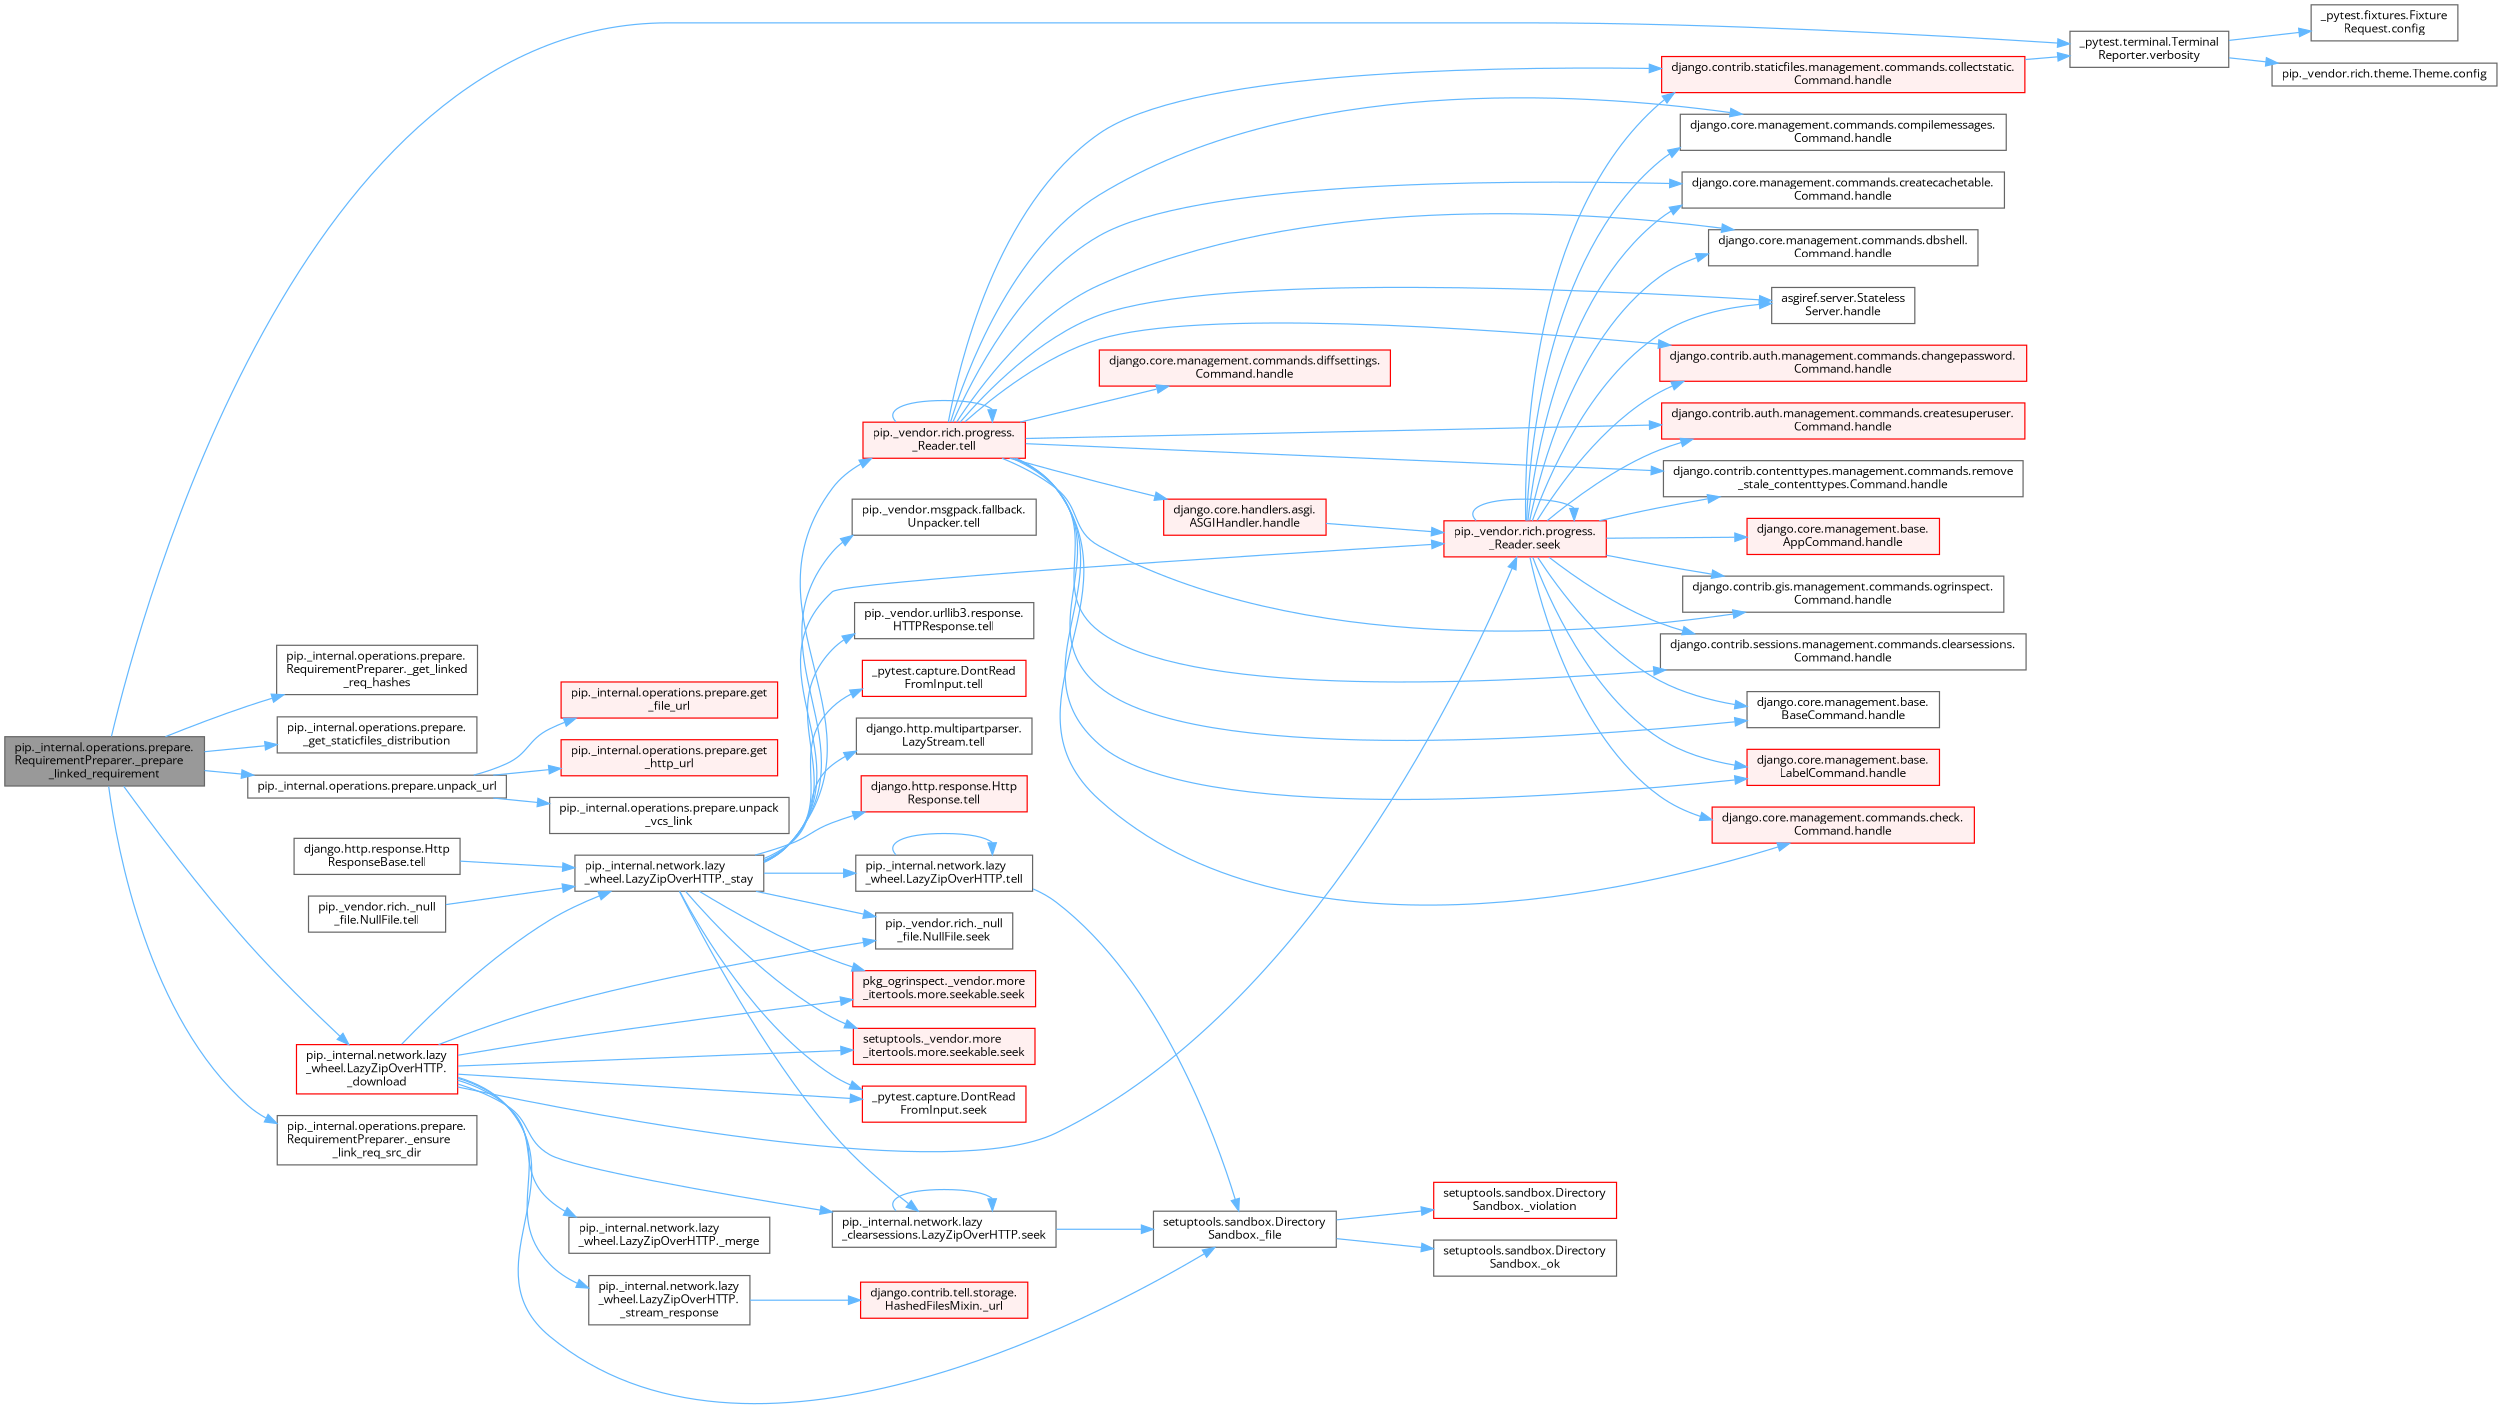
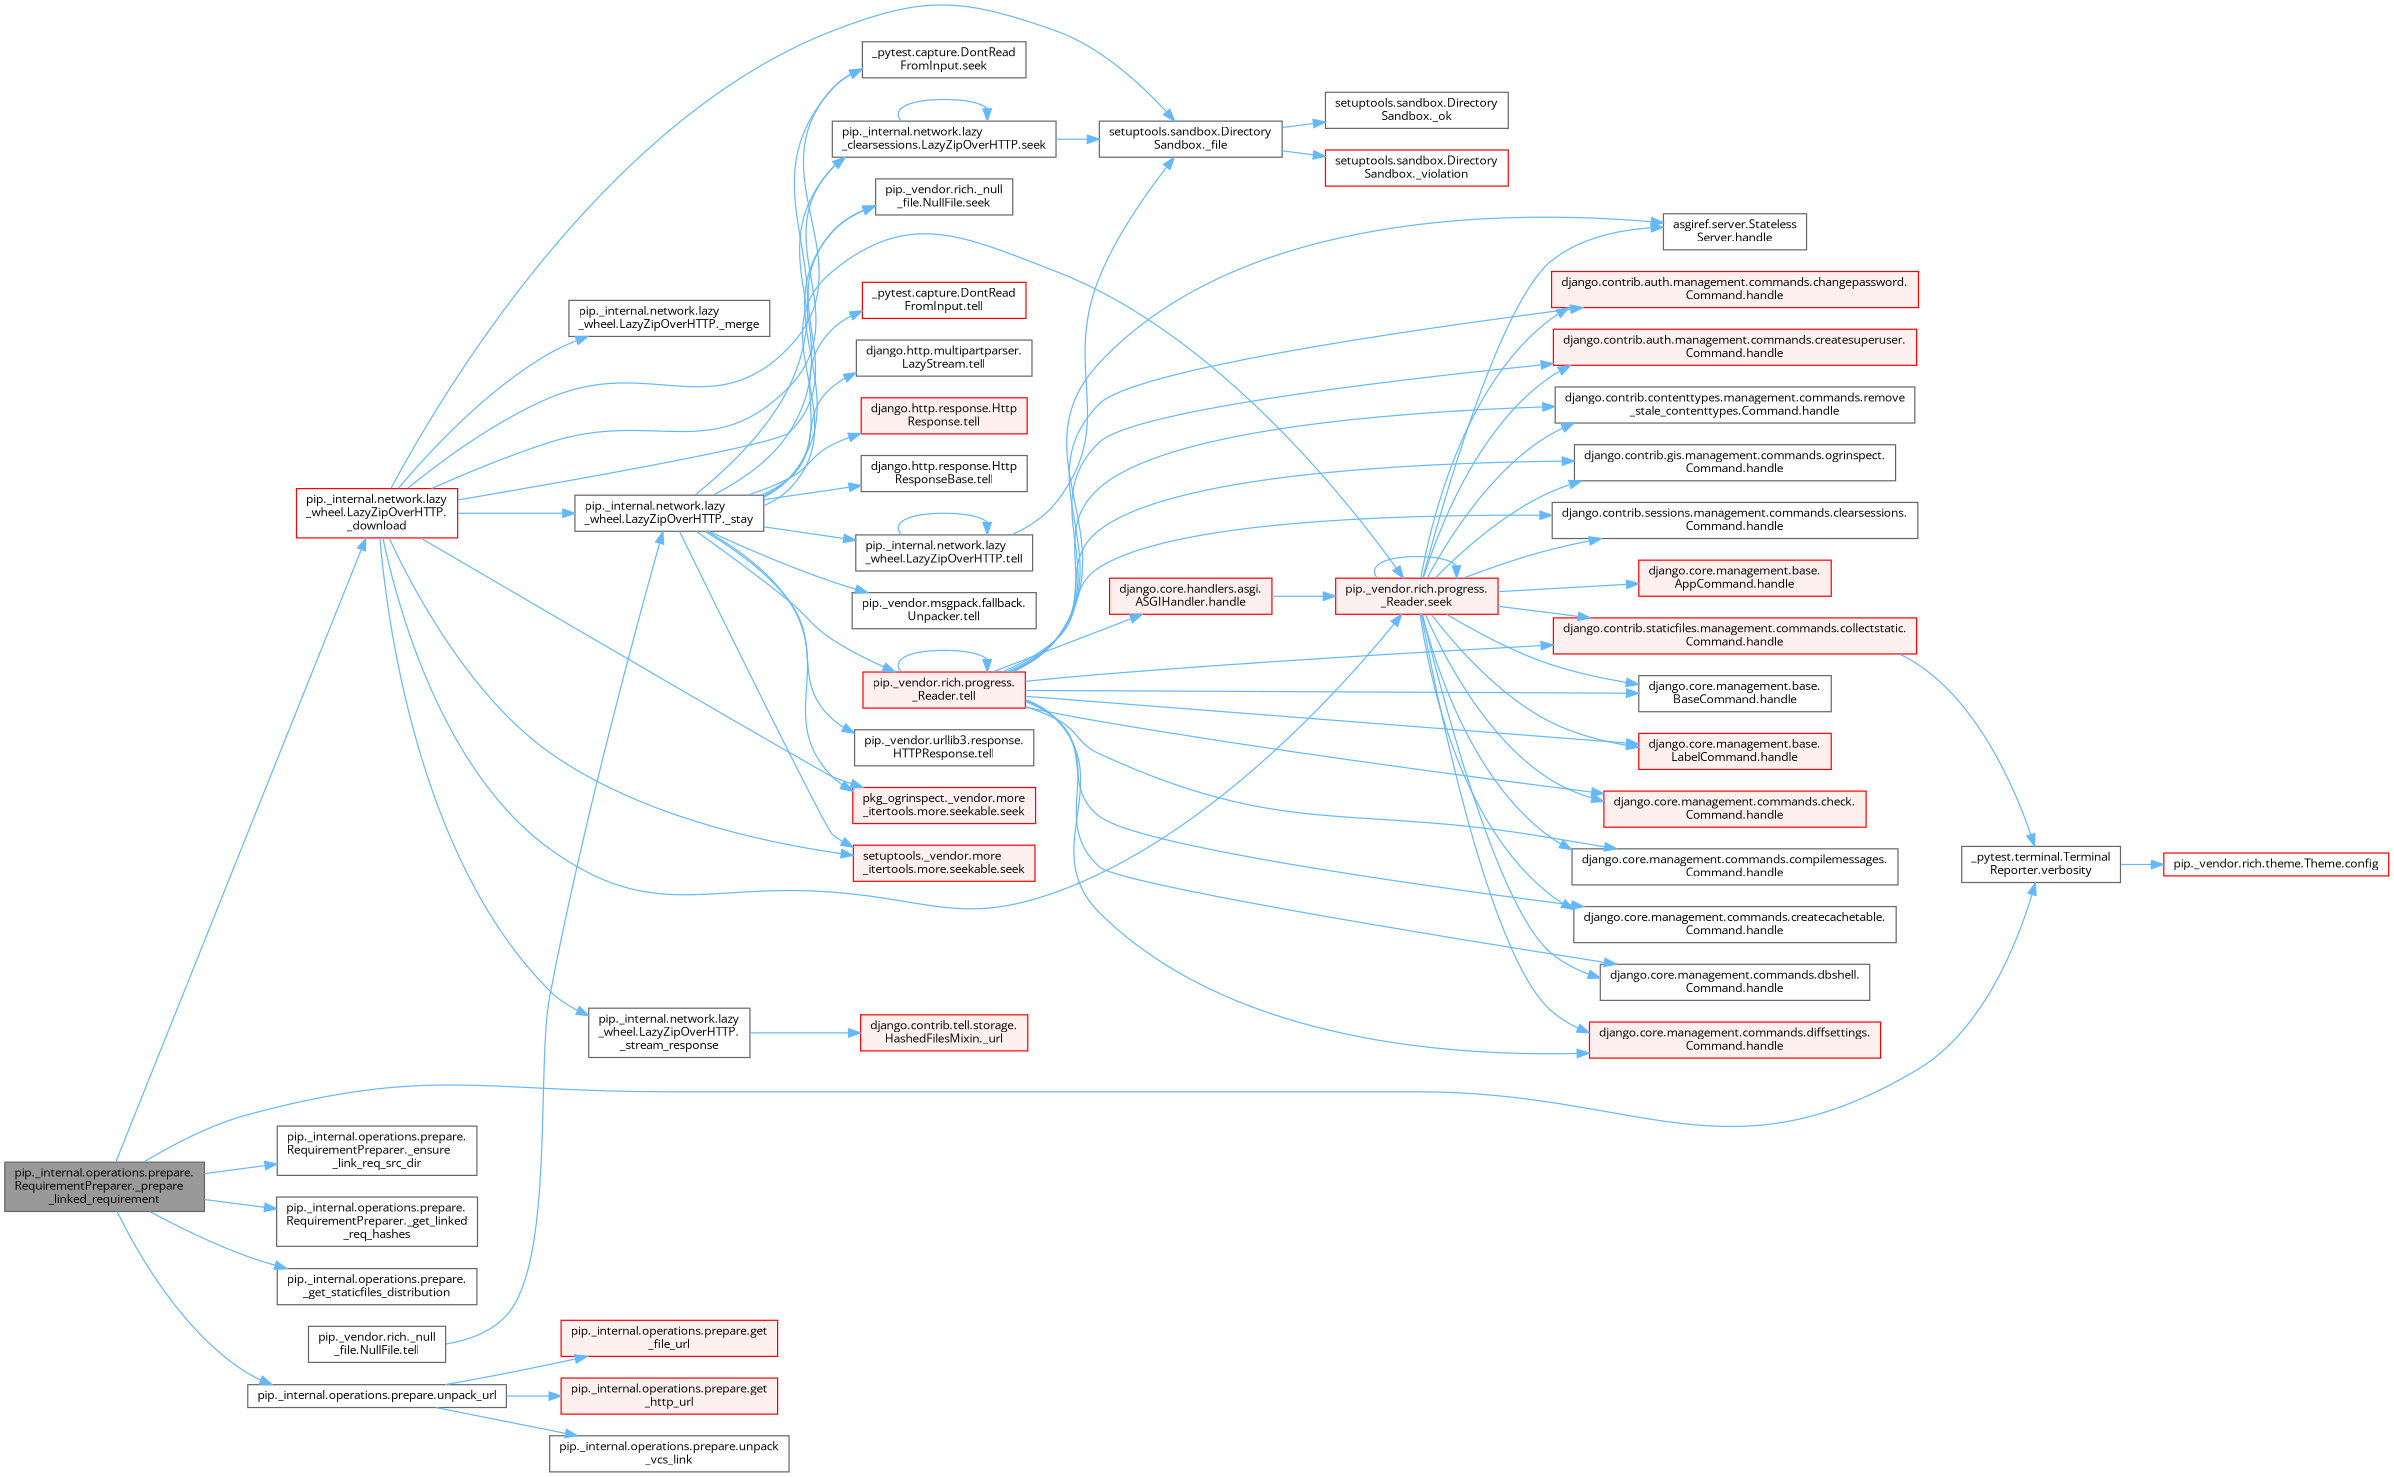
(2385, 23) -> none
(2385, 75) -> (2276, 864)
none -> (1472, 835)
(511, 864) -> (806, 493)
(944, 1104) -> (944, 60)
